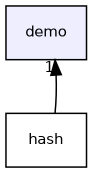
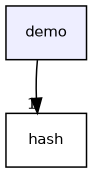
(56, 94) -> (36, 79)
